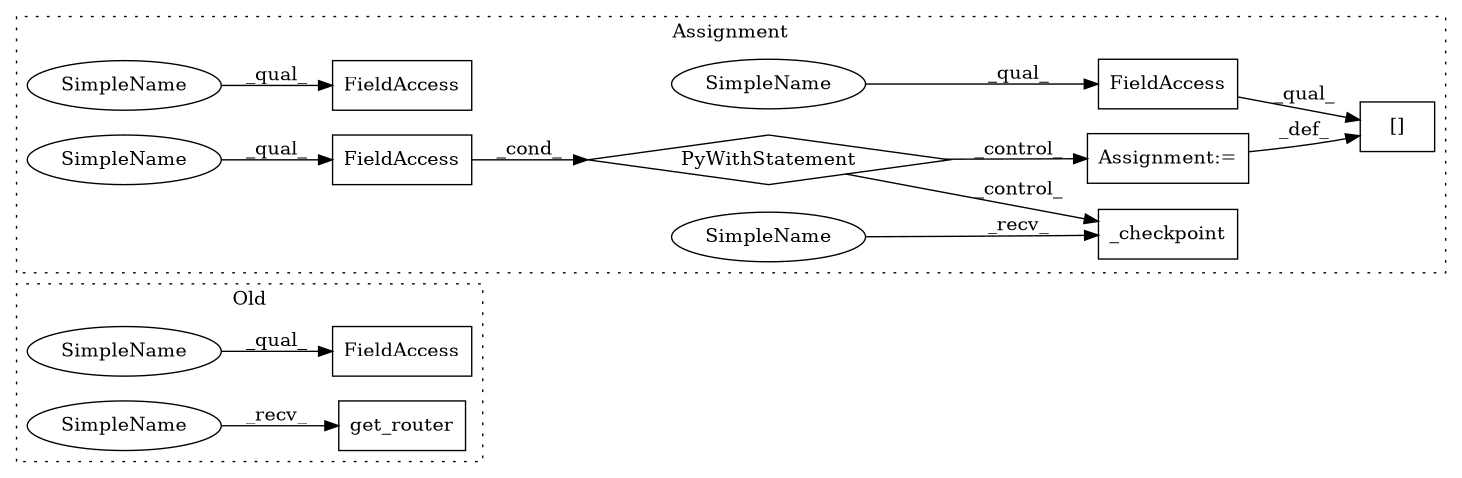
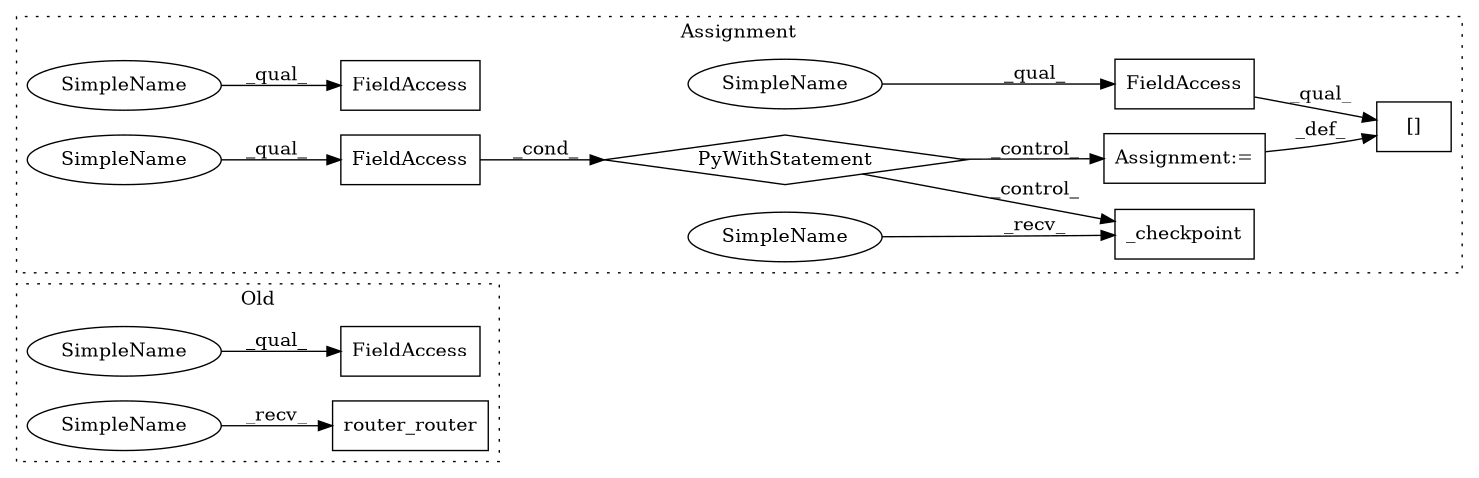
(402, 426) -> (410, 426)
